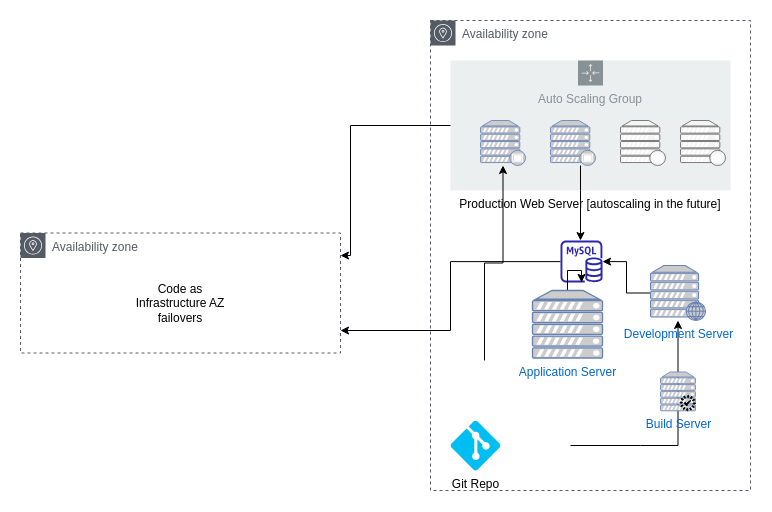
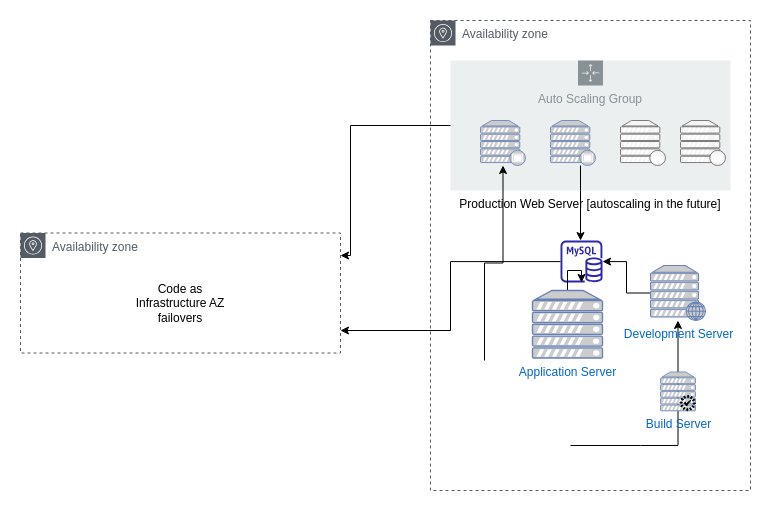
(476, 446) -> none
